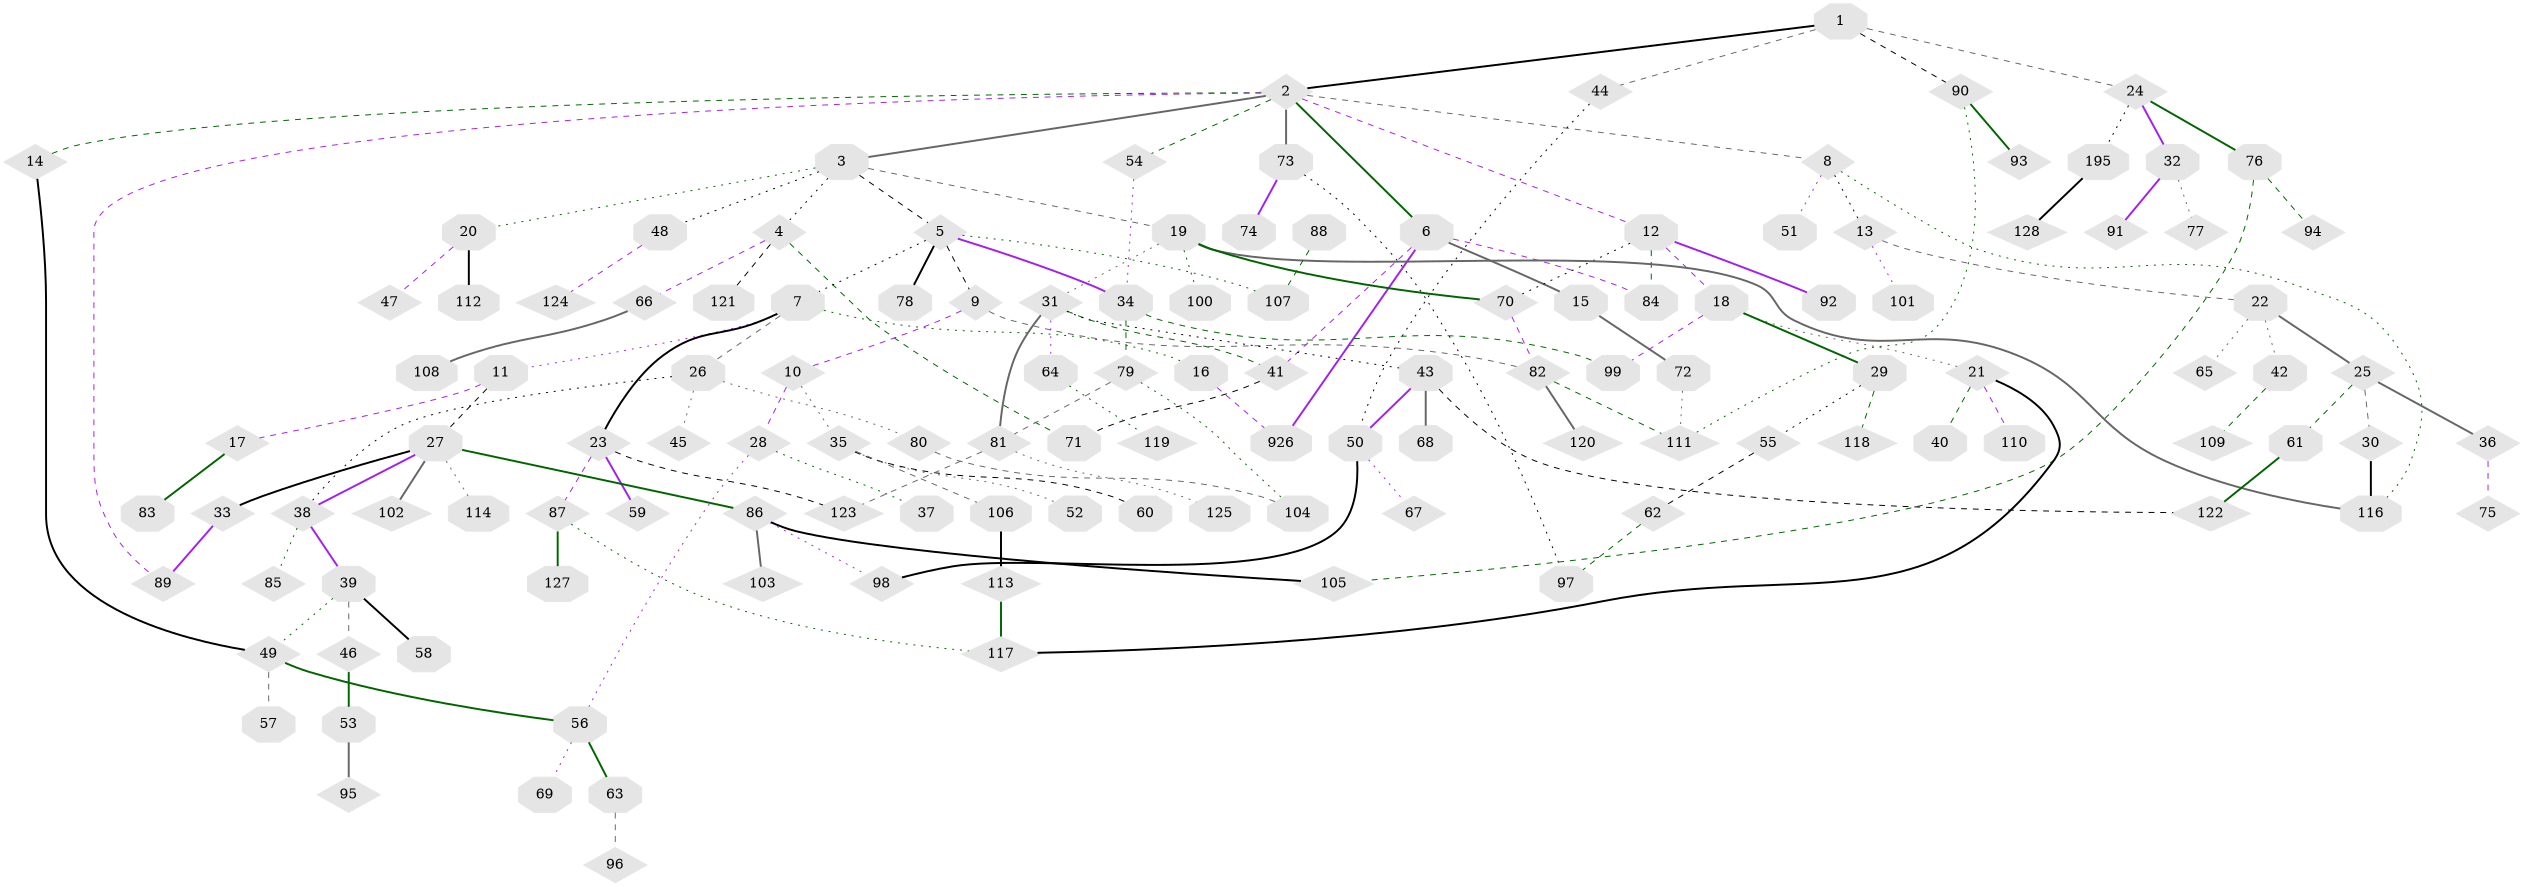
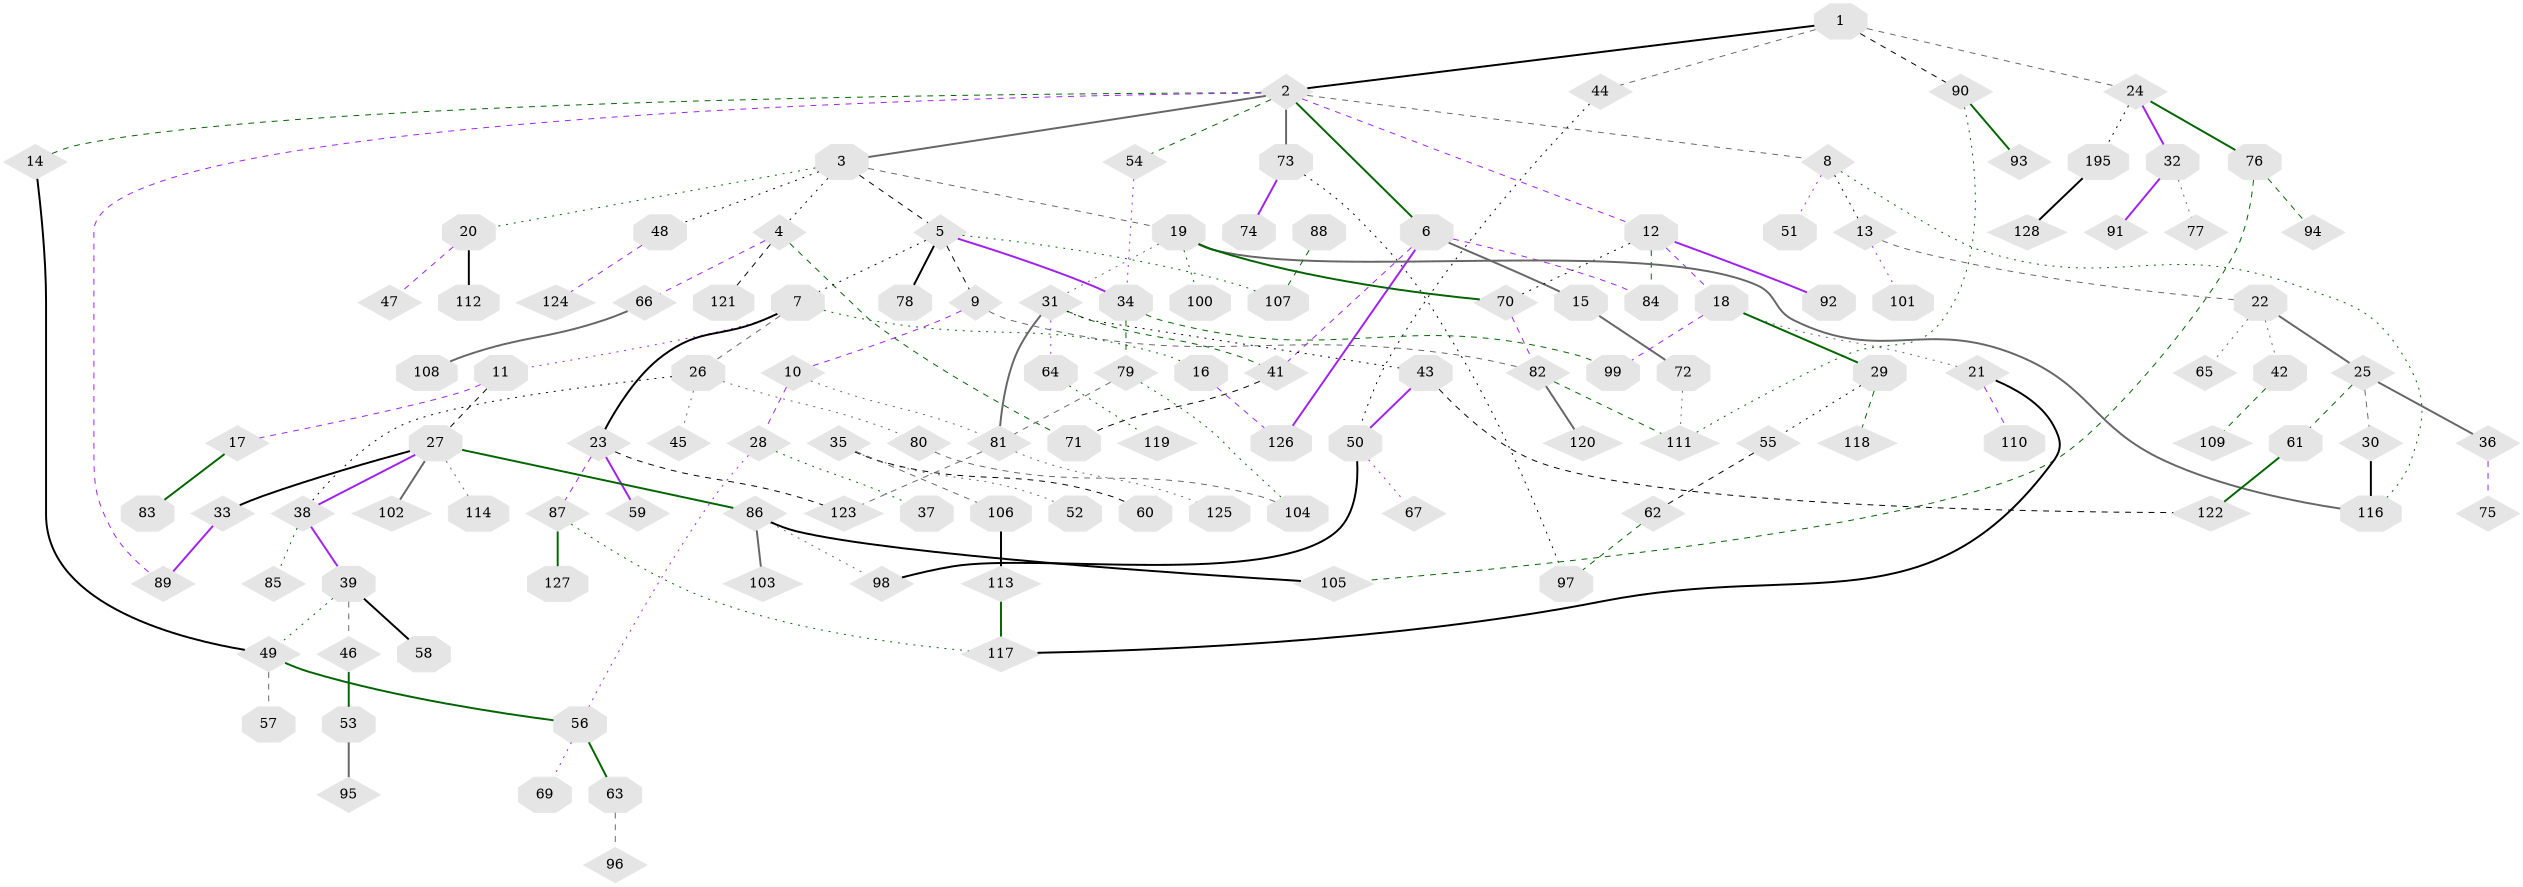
(820, 415) -> (897, 407)
(1281, 443) -> (1281, 443)
(1426, 443) -> none
(1940, 443) -> none
(818, 549) -> (818, 549)
